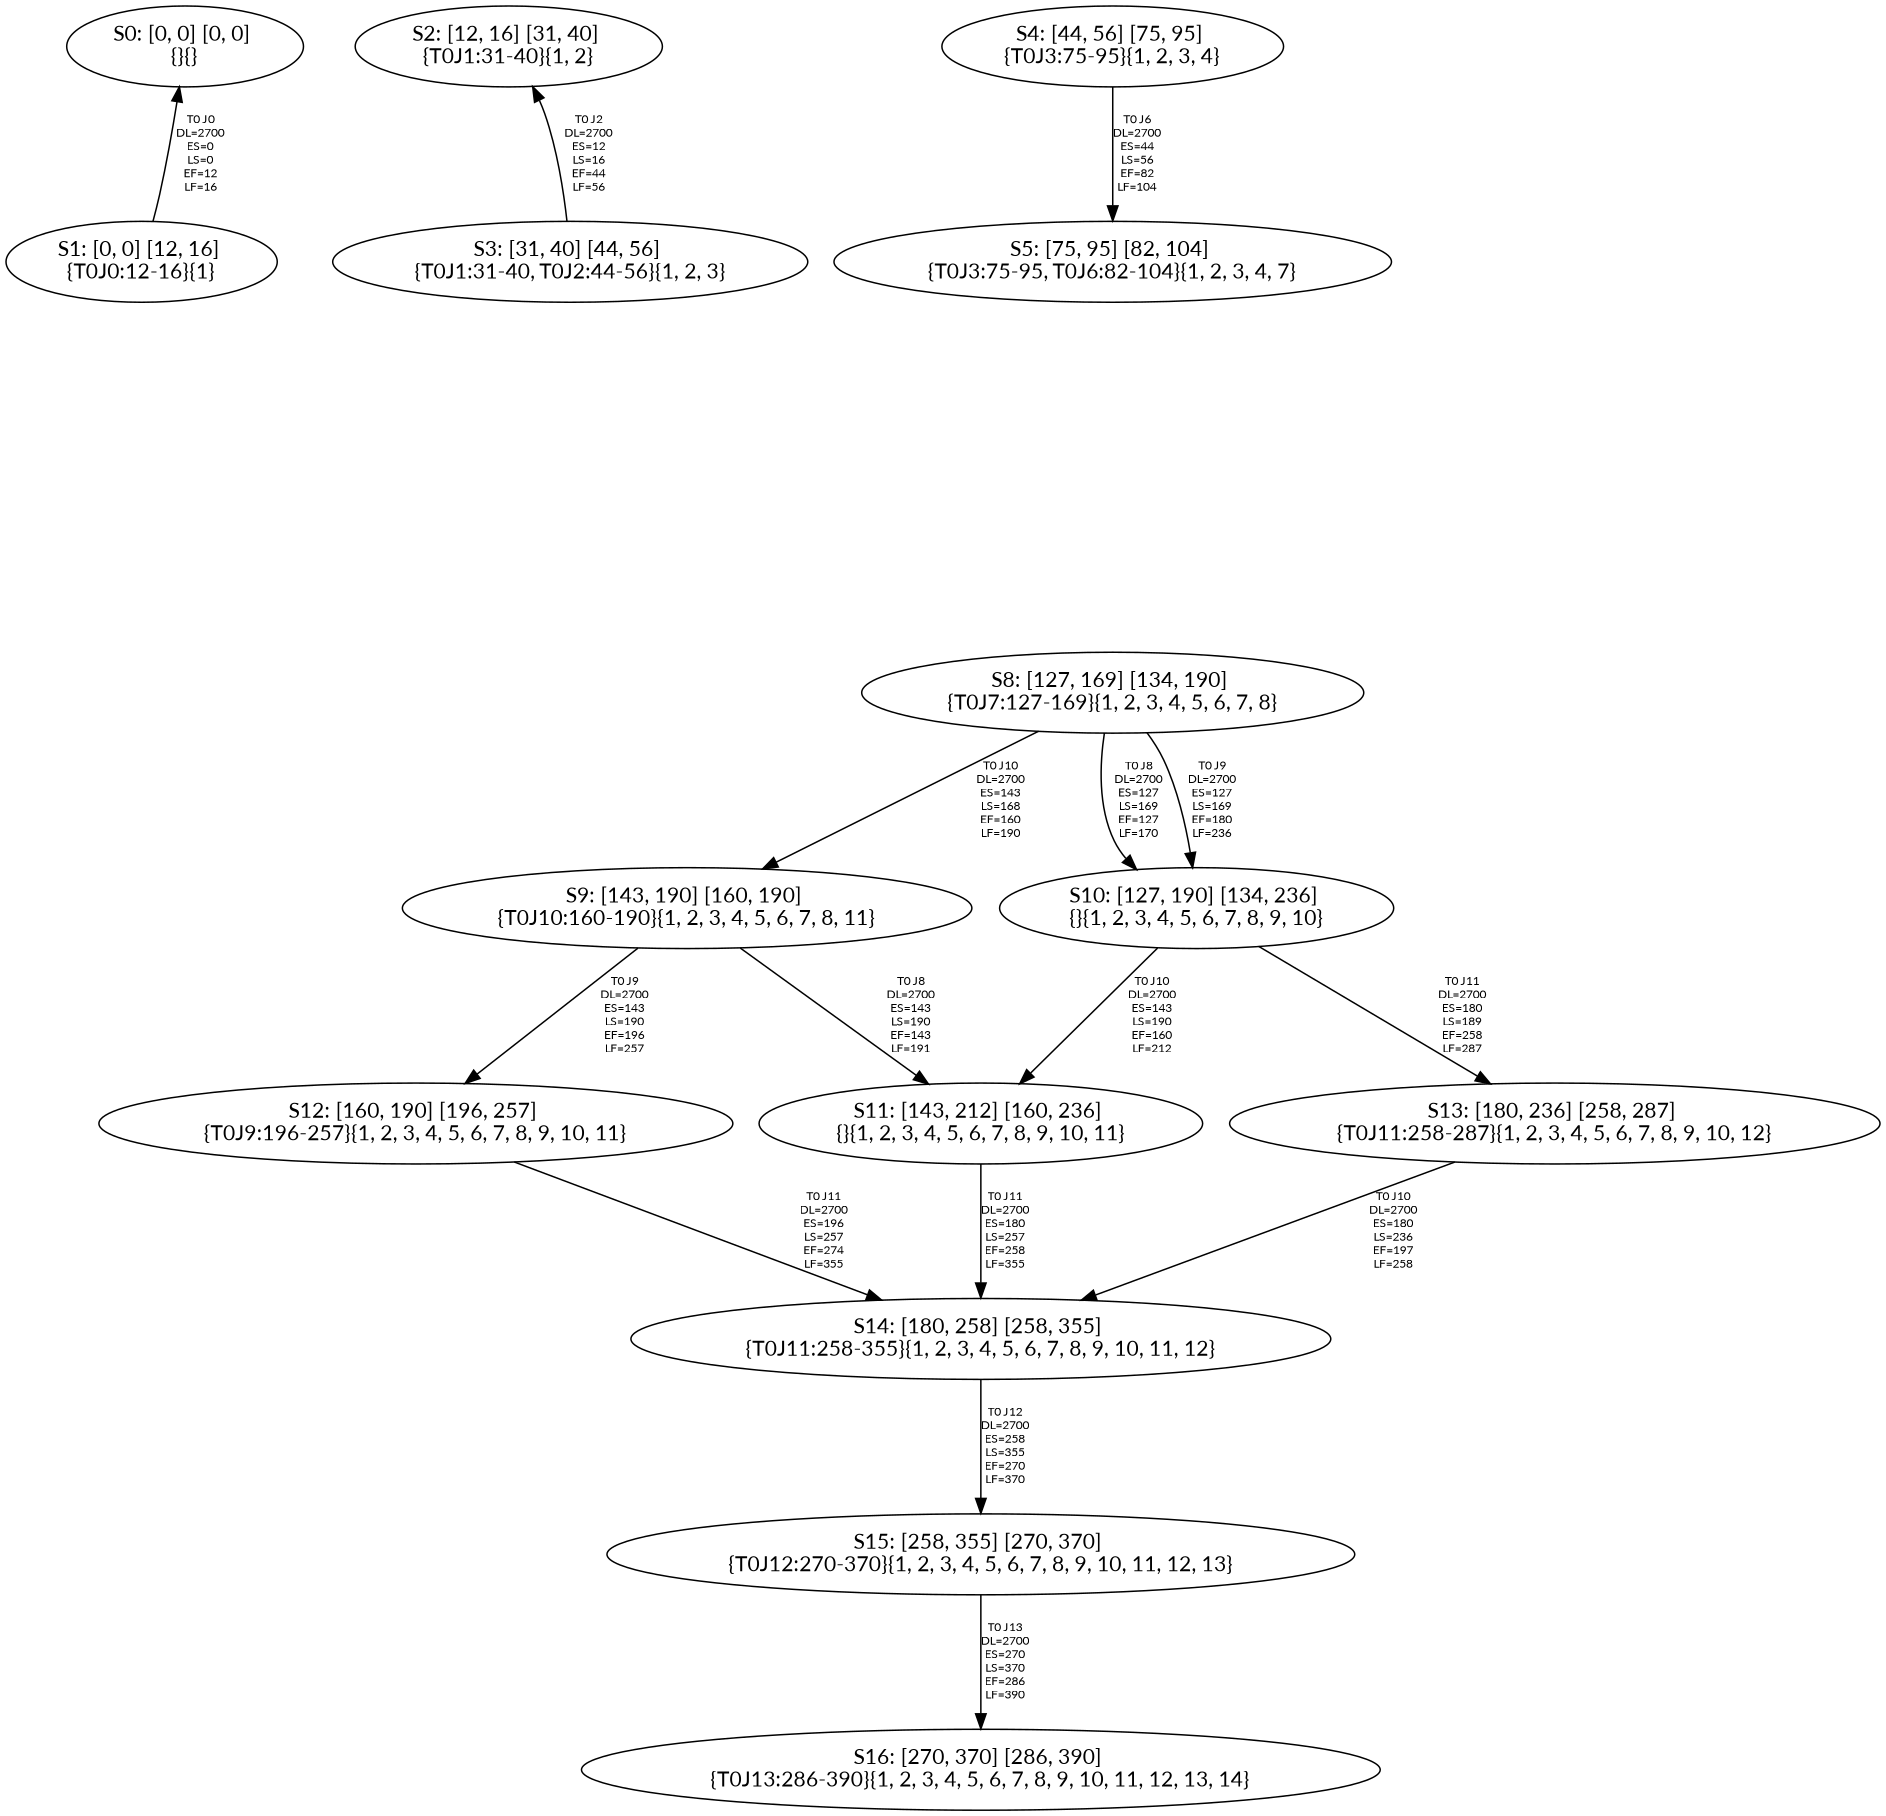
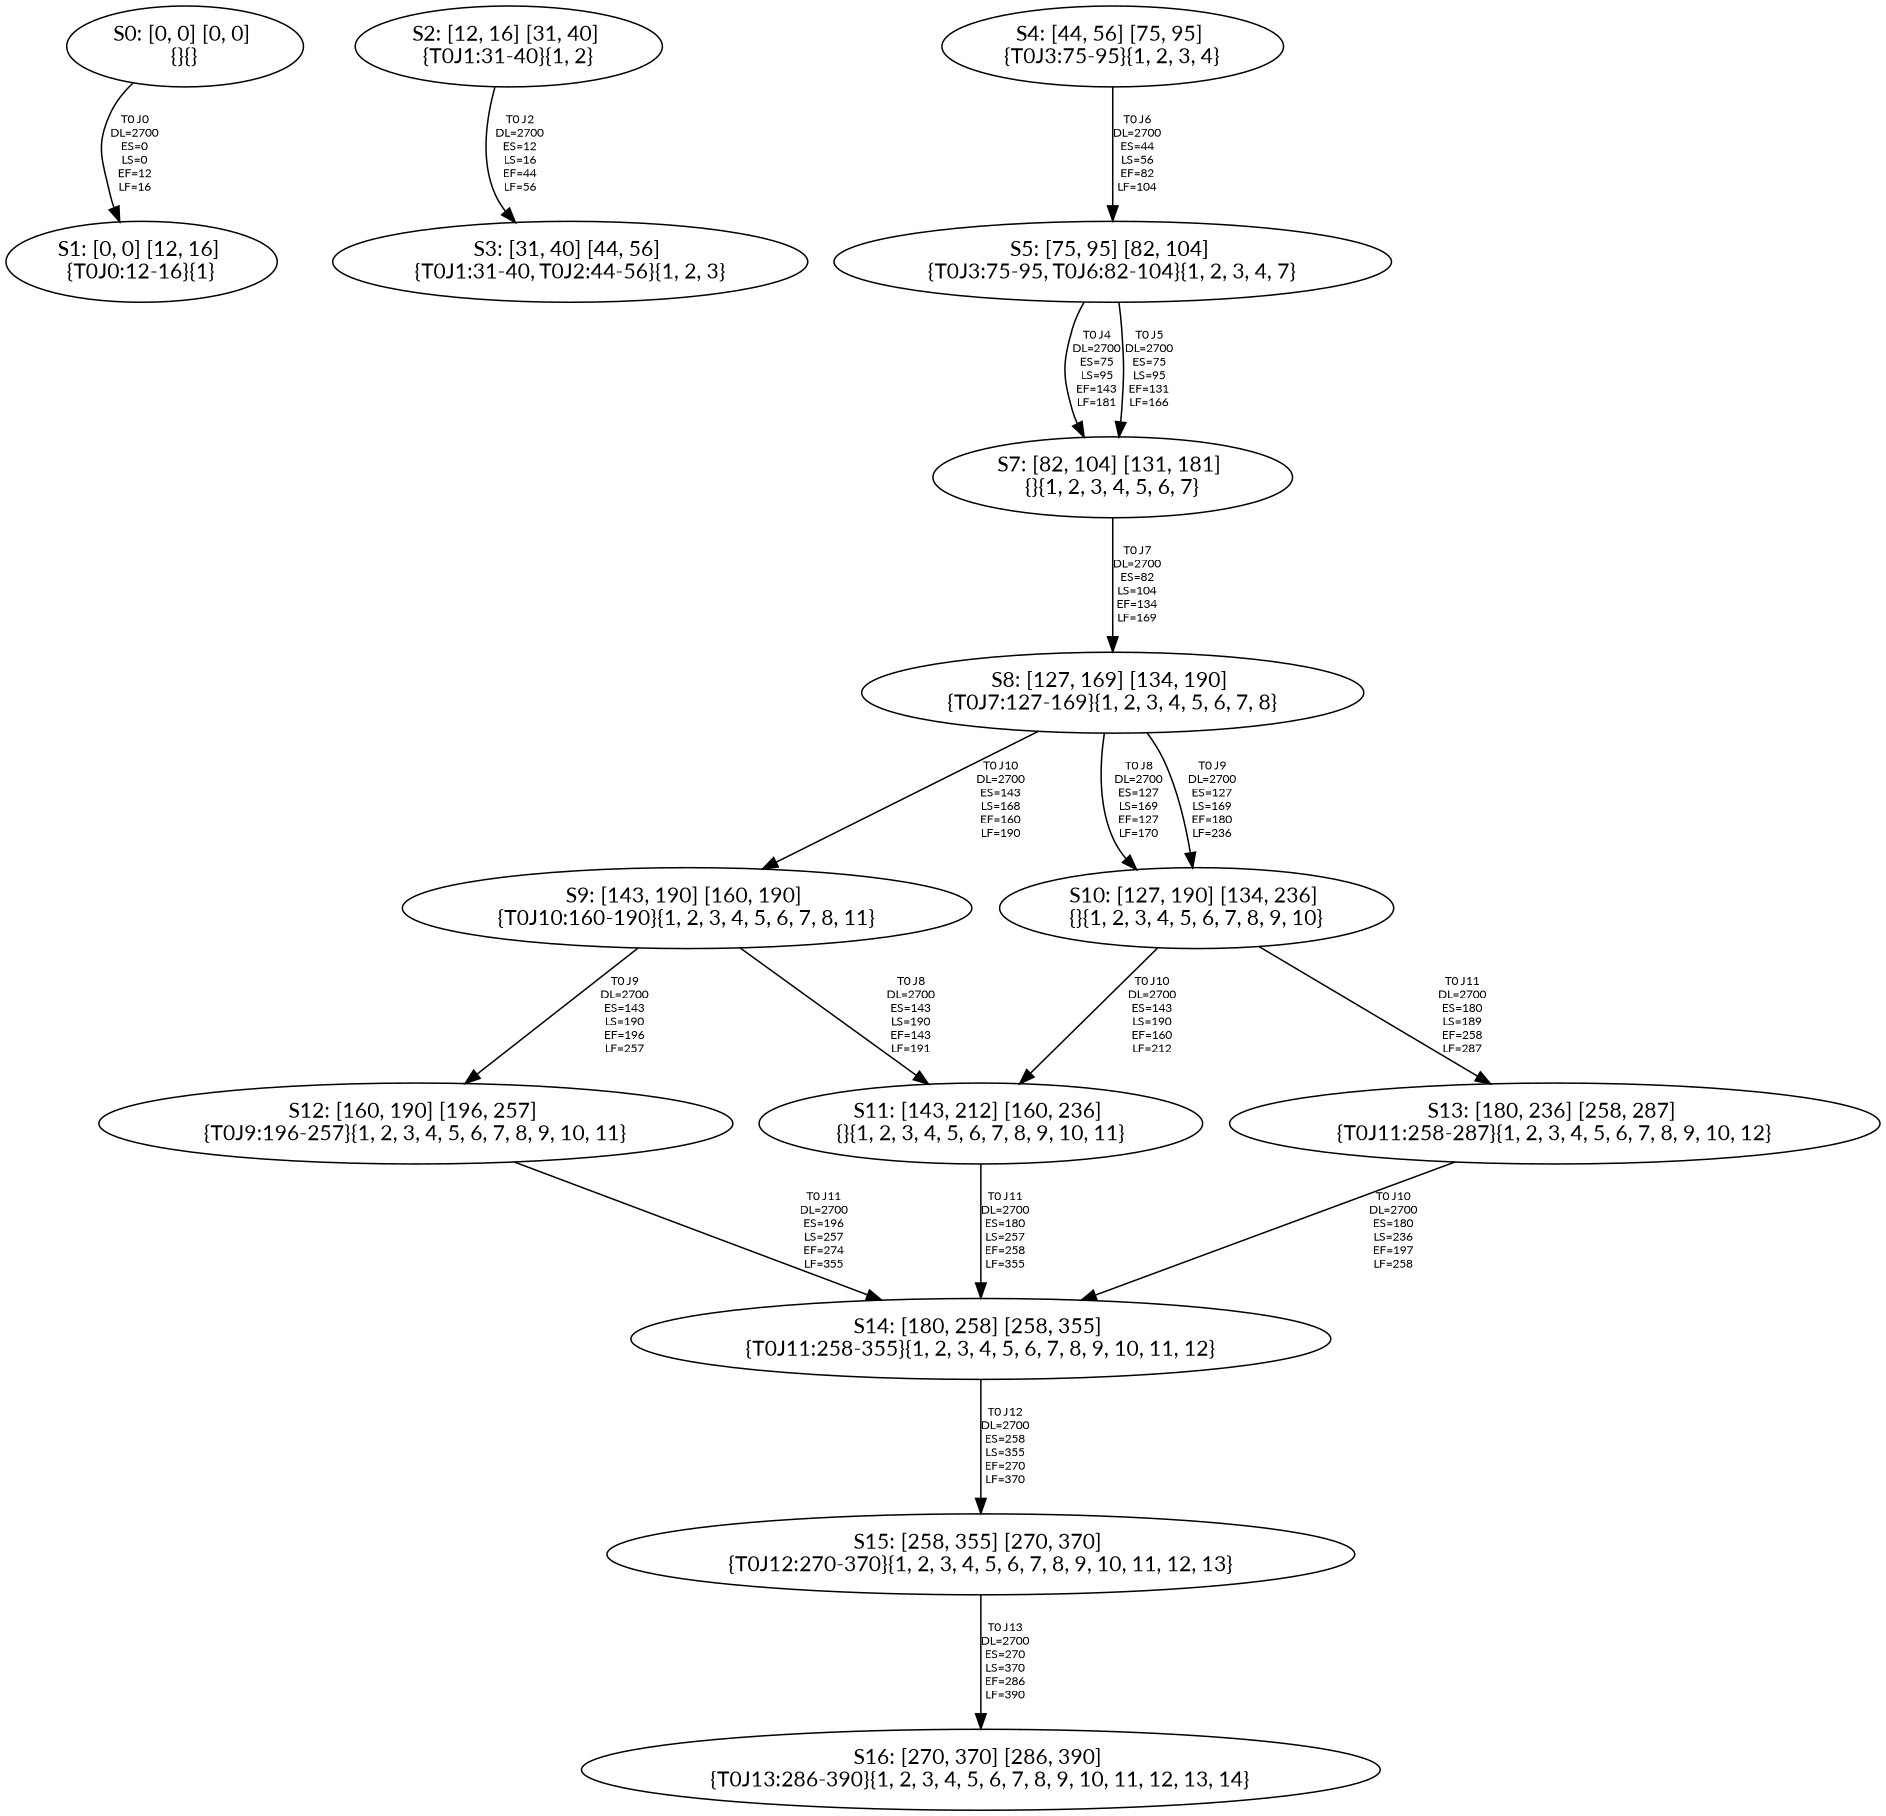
(557, 160) -> (486, 151)
(166, 162) -> (102, 141)
none -> (1113, 477)
